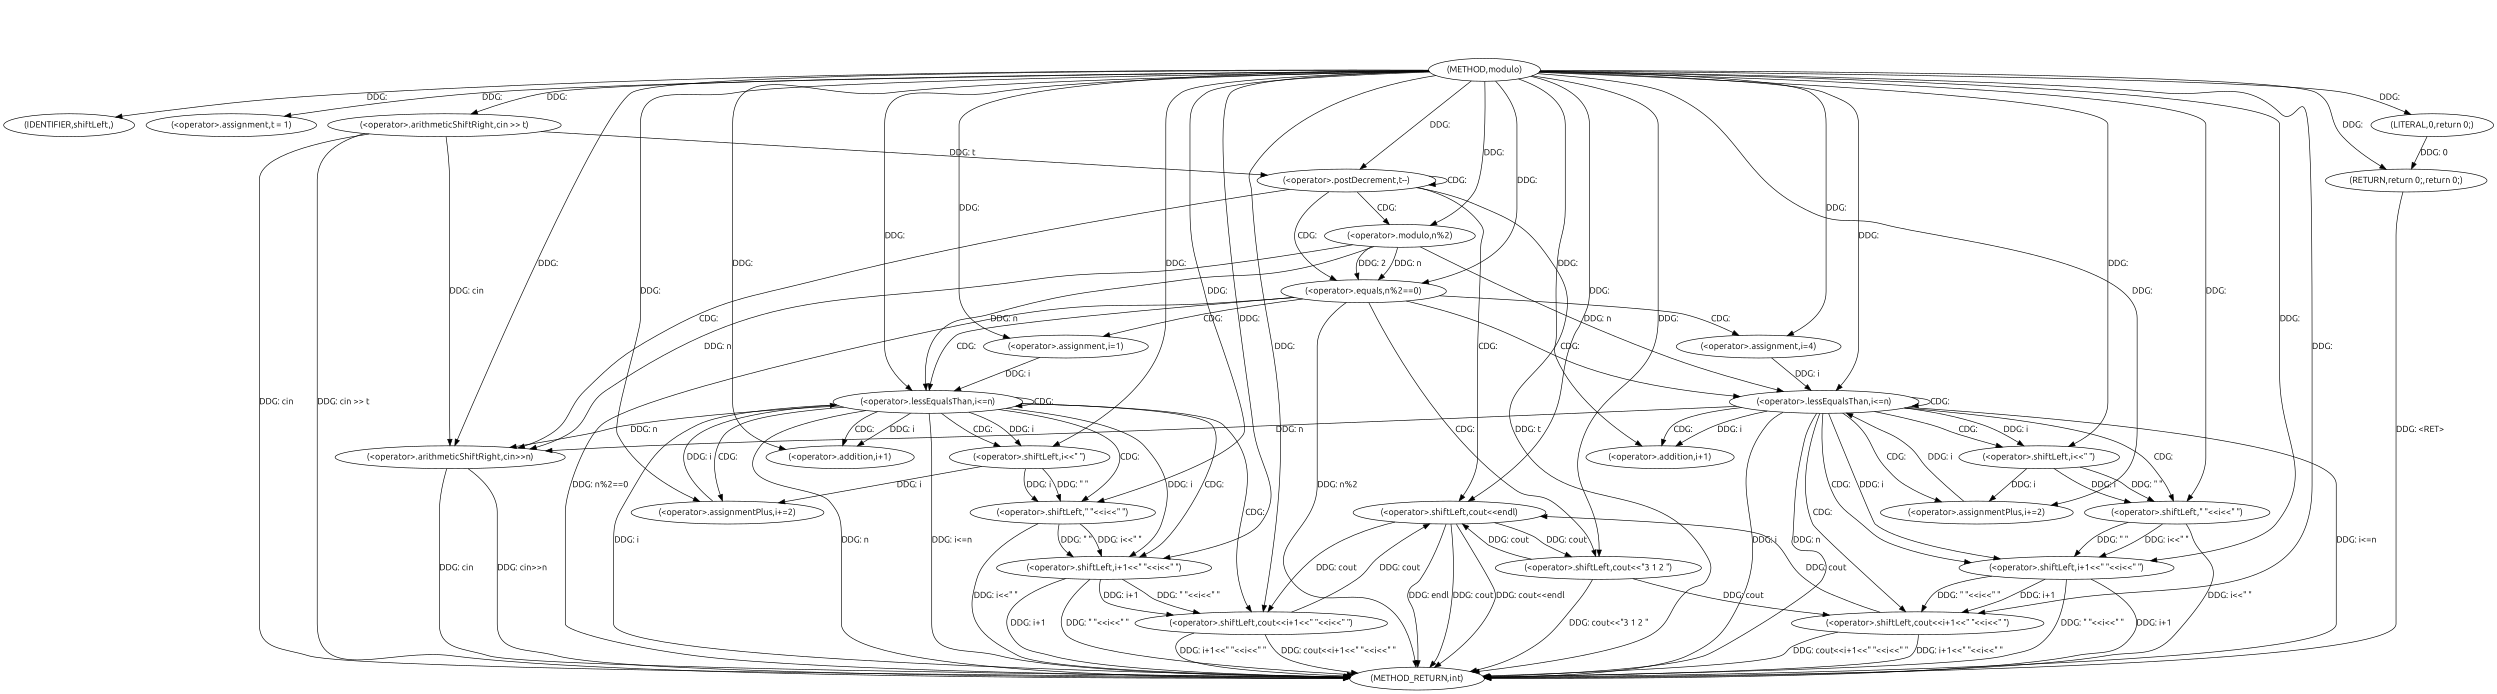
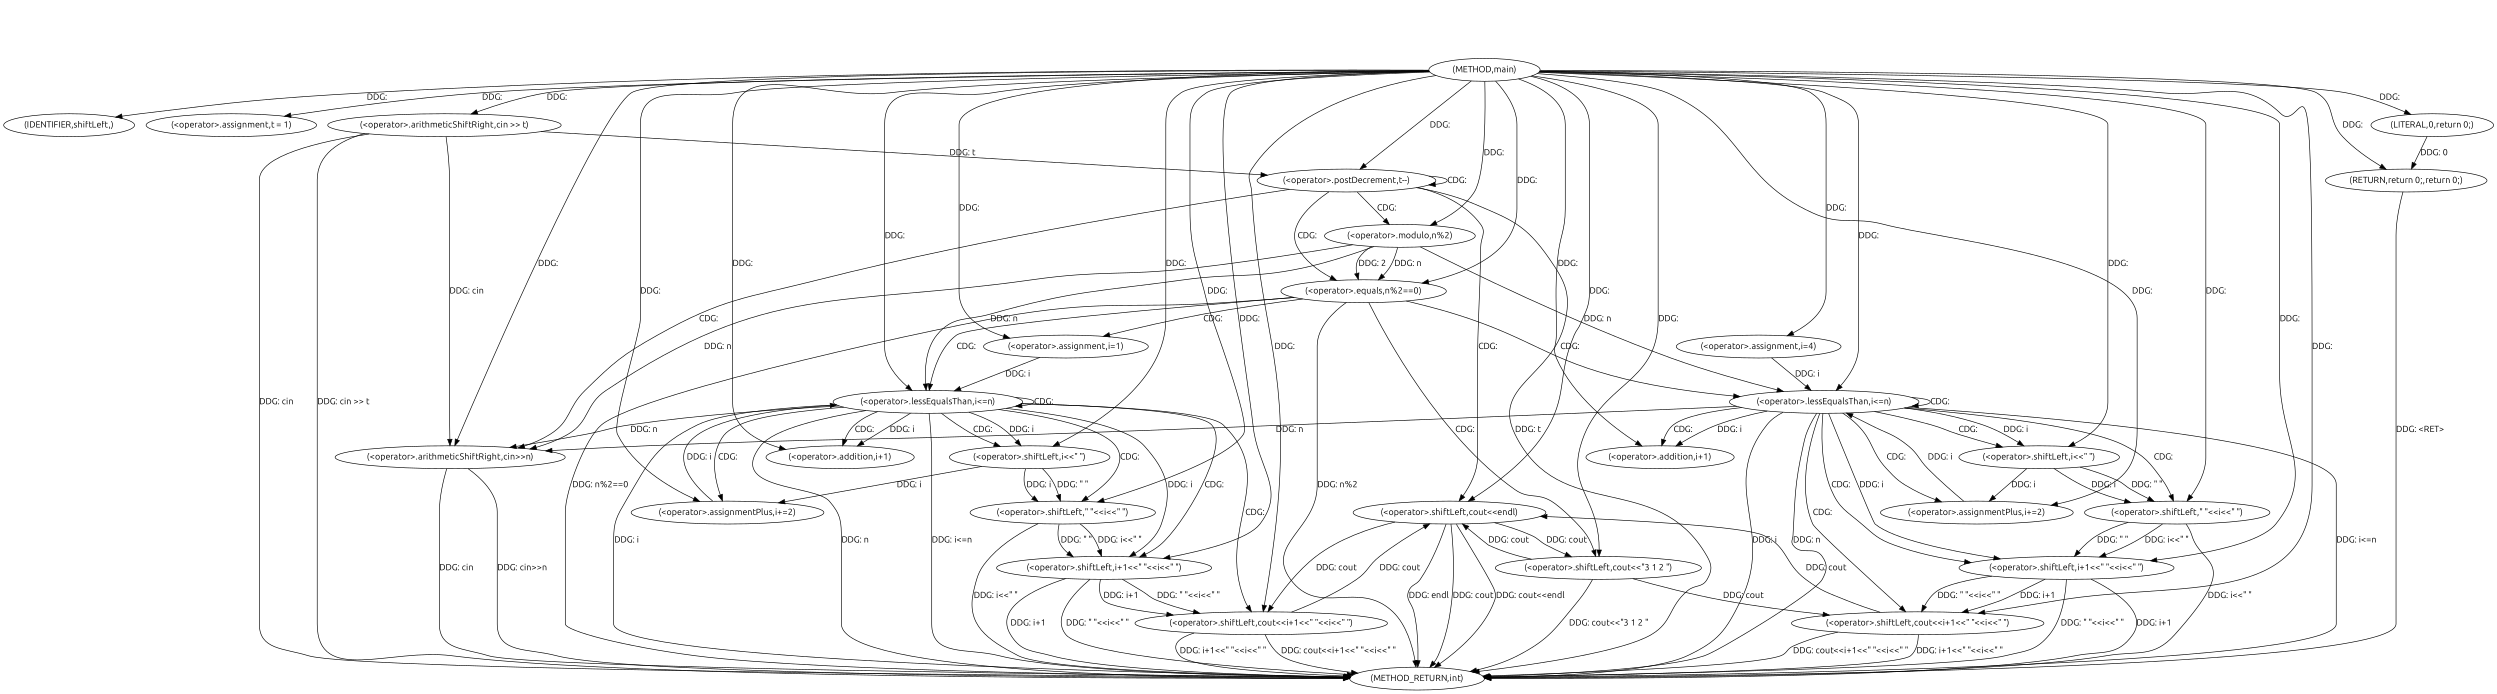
(1484, 70) -> (1484, 70)
(1581, 304) -> none
